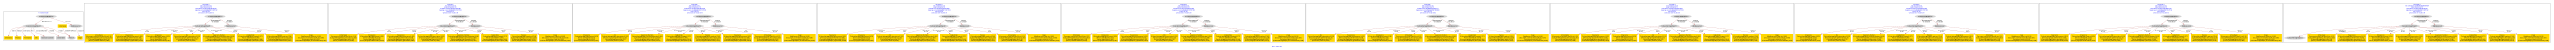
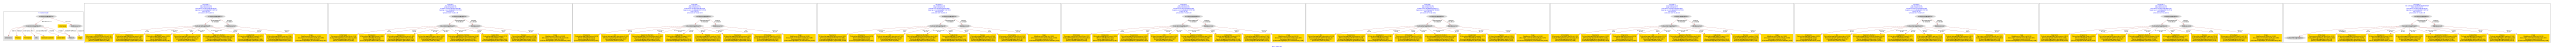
(8, 38) -> (8, 38)
(36, 38) -> (36, 38)
(48, 38) -> (48, 38)
(61, 38) -> (61, 38)
